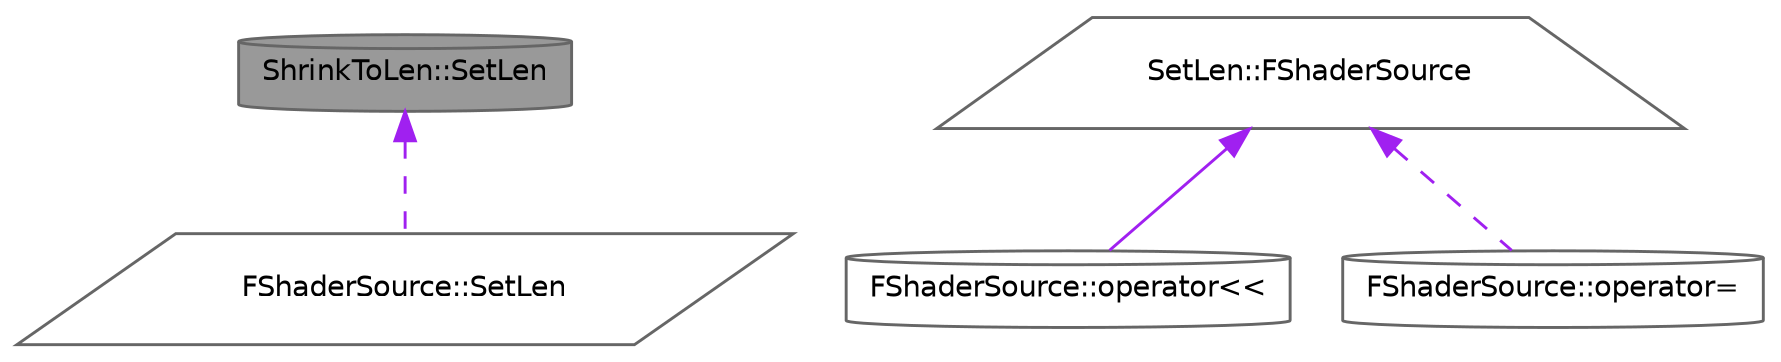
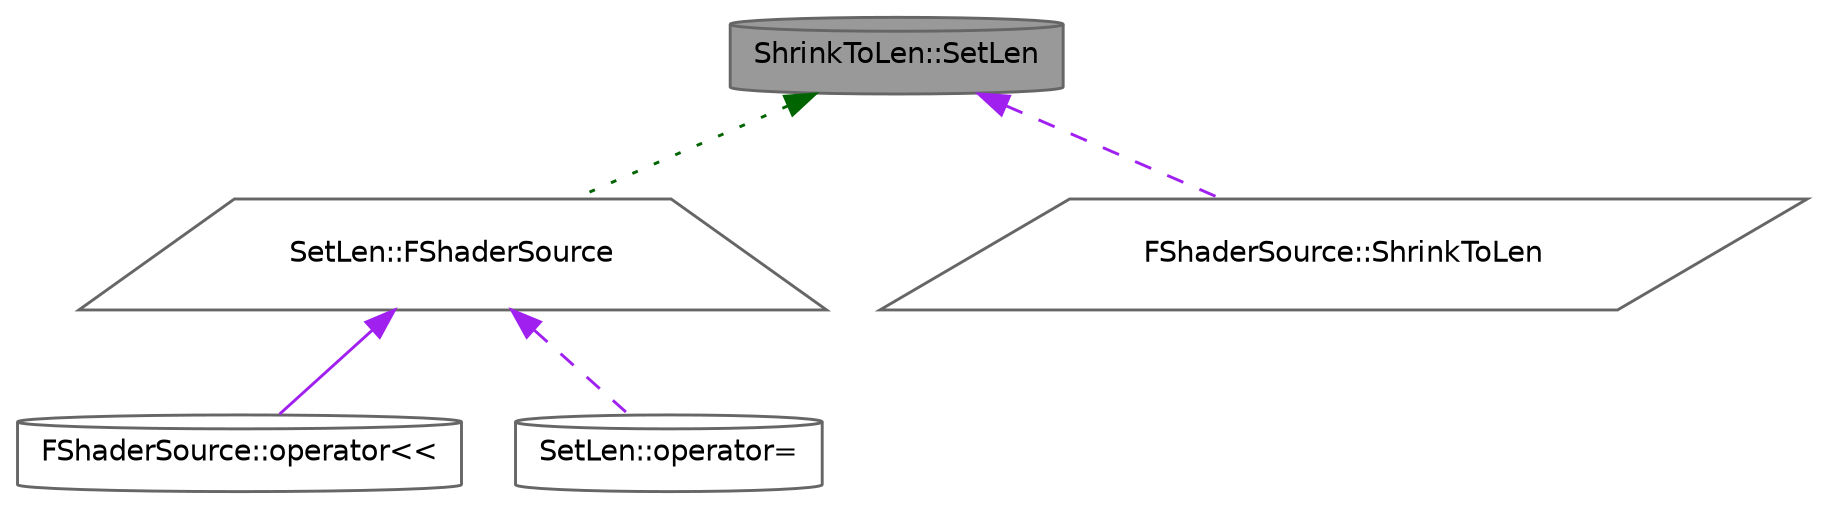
none -> (681, 152)
(405, 289) -> (1344, 254)
(1553, 289) -> (669, 453)
